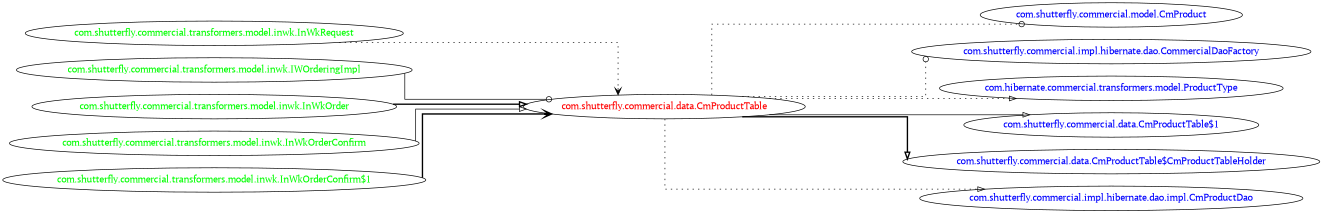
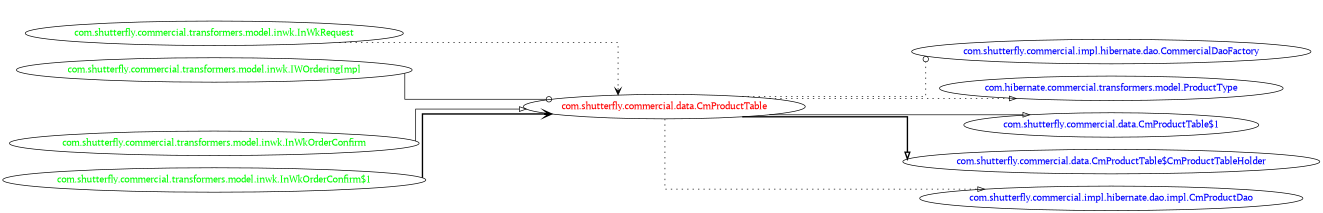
(1111, 15) -> none
(214, 107) -> none
